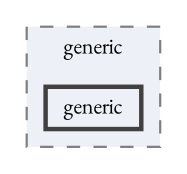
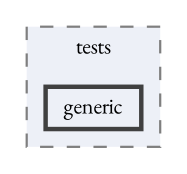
(93, 48) -> (93, 48)
